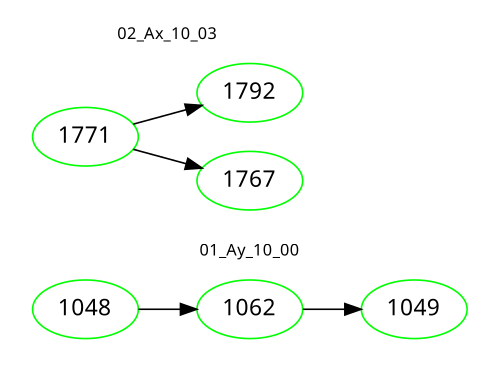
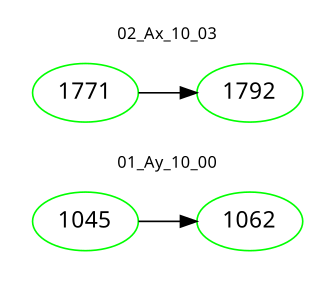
(250, 181) -> none
(85, 309) -> (85, 221)
(414, 309) -> none
